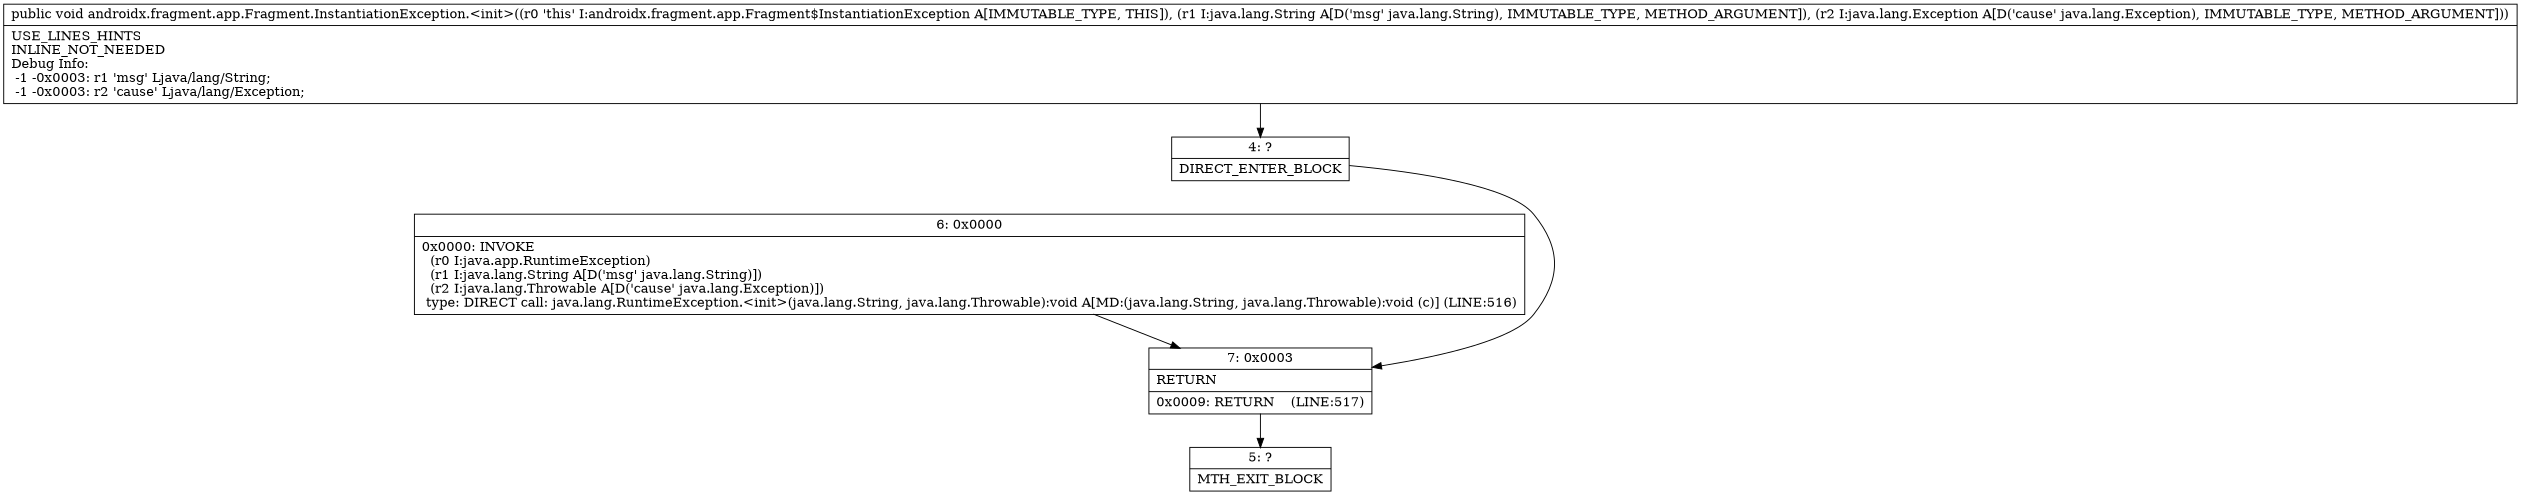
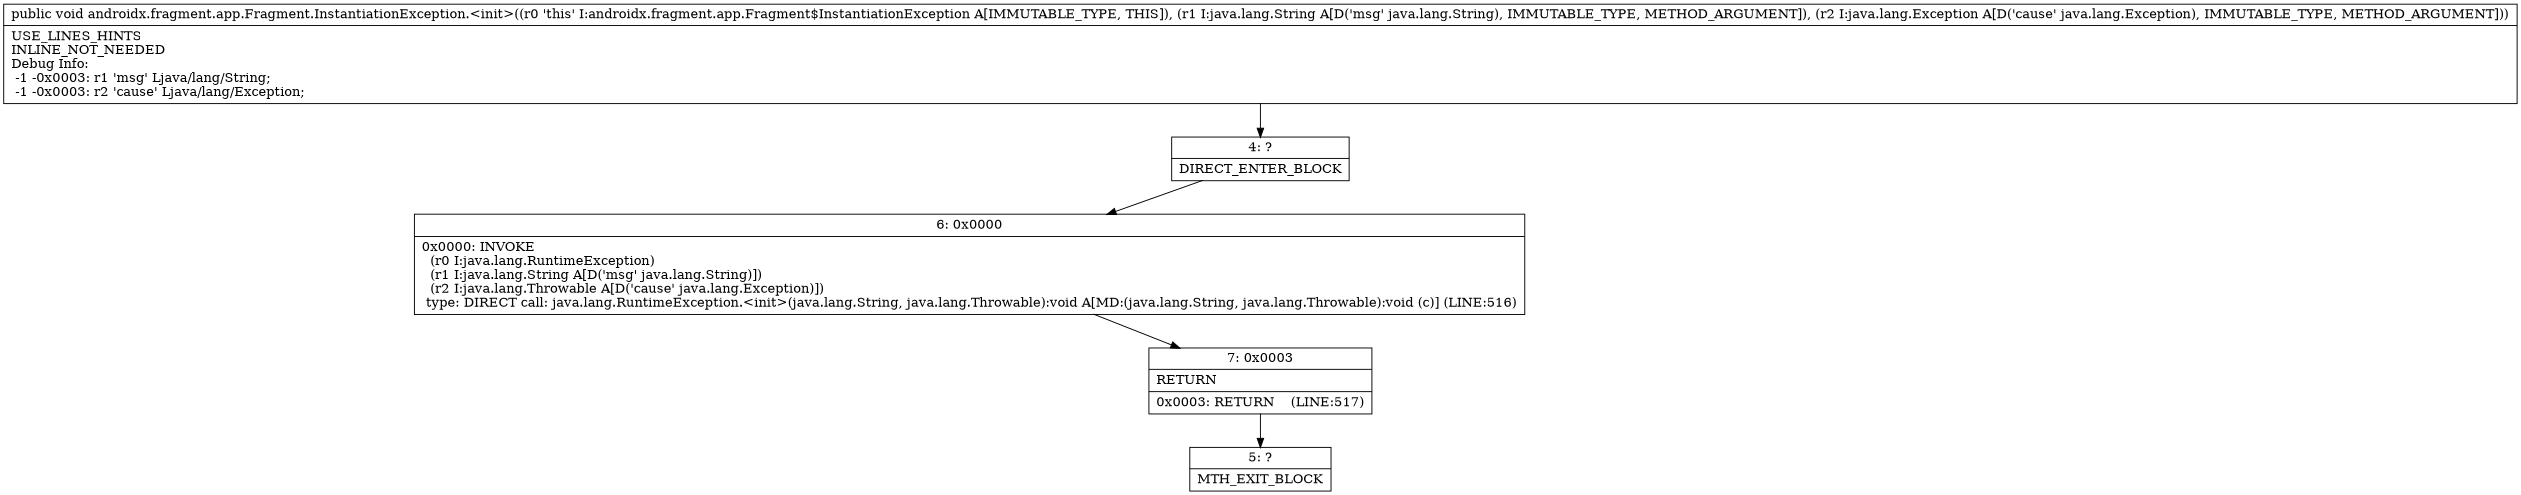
(1552, 249) -> (1159, 196)
(537, 261) -> (538, 261)
(1260, 402) -> (1260, 402)
